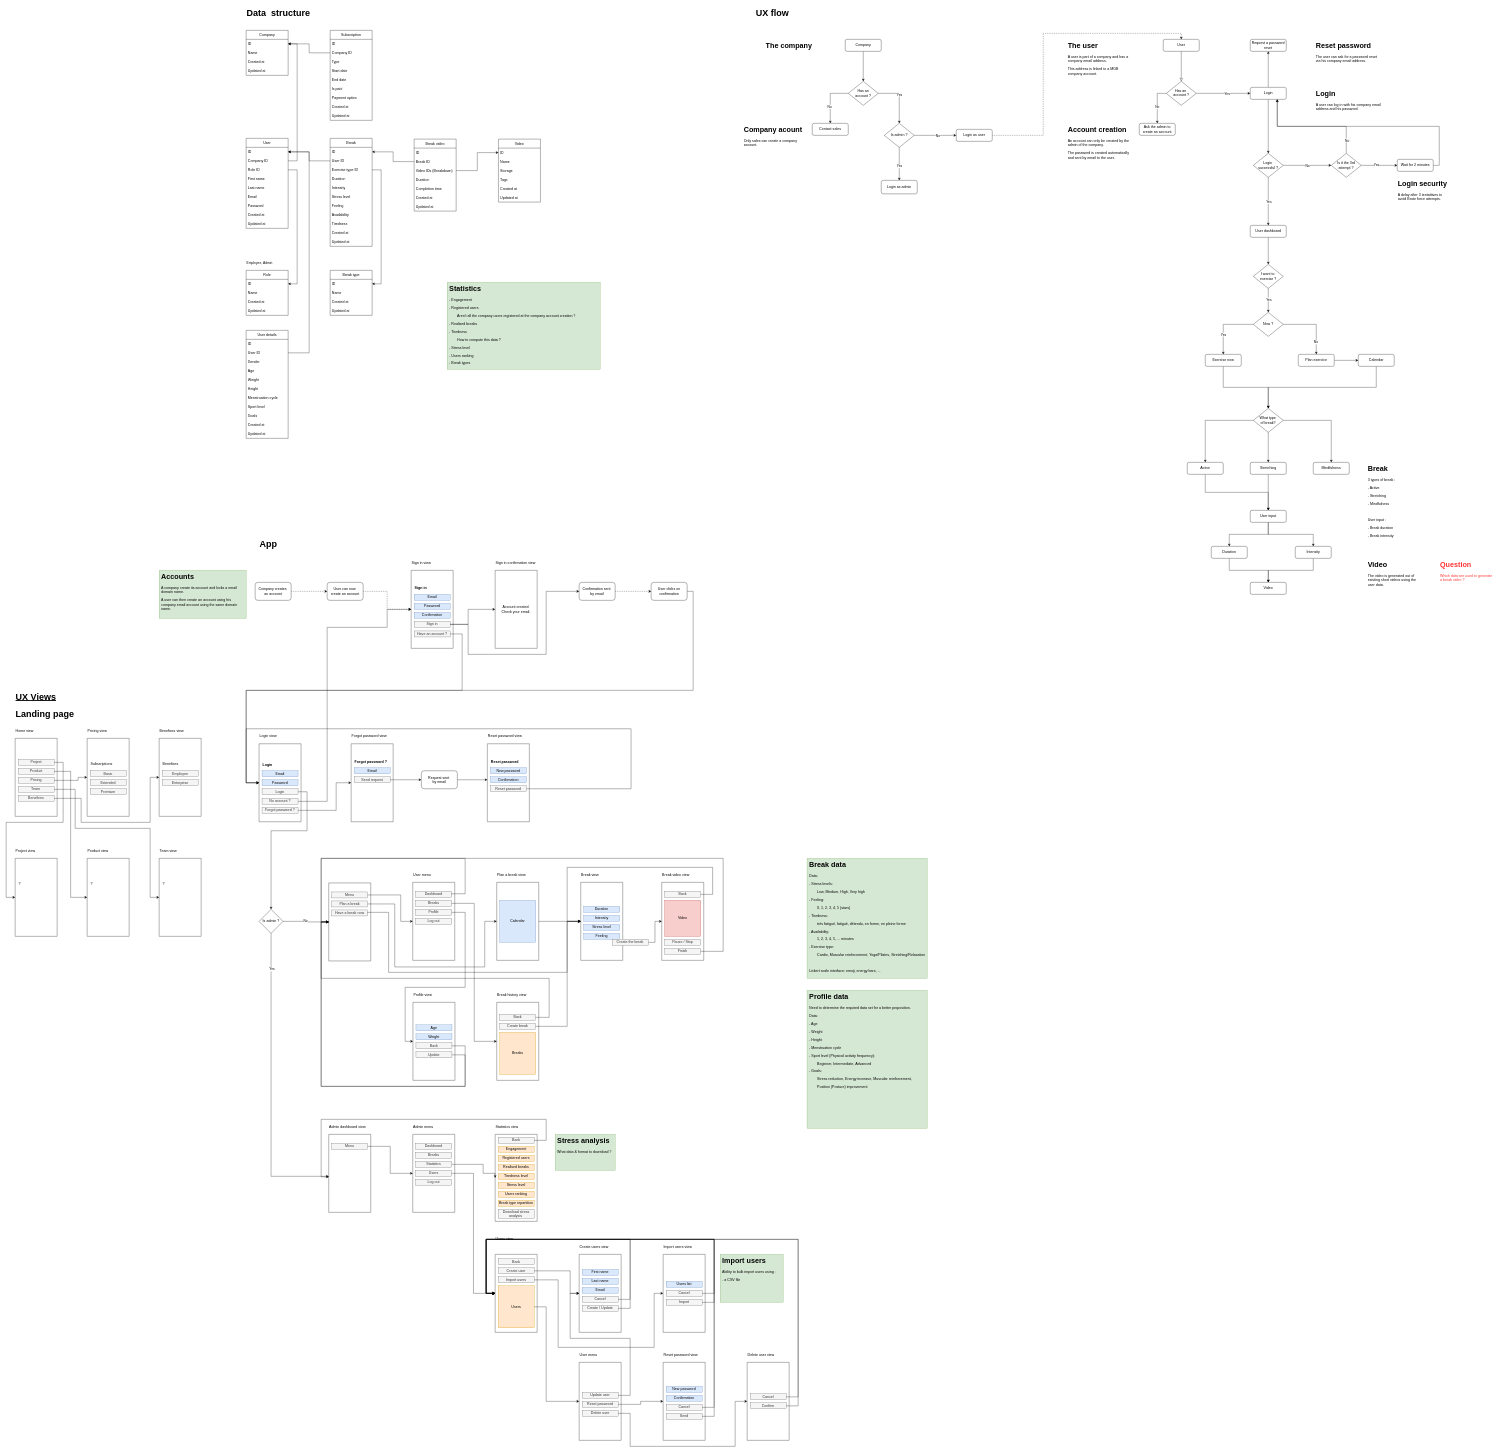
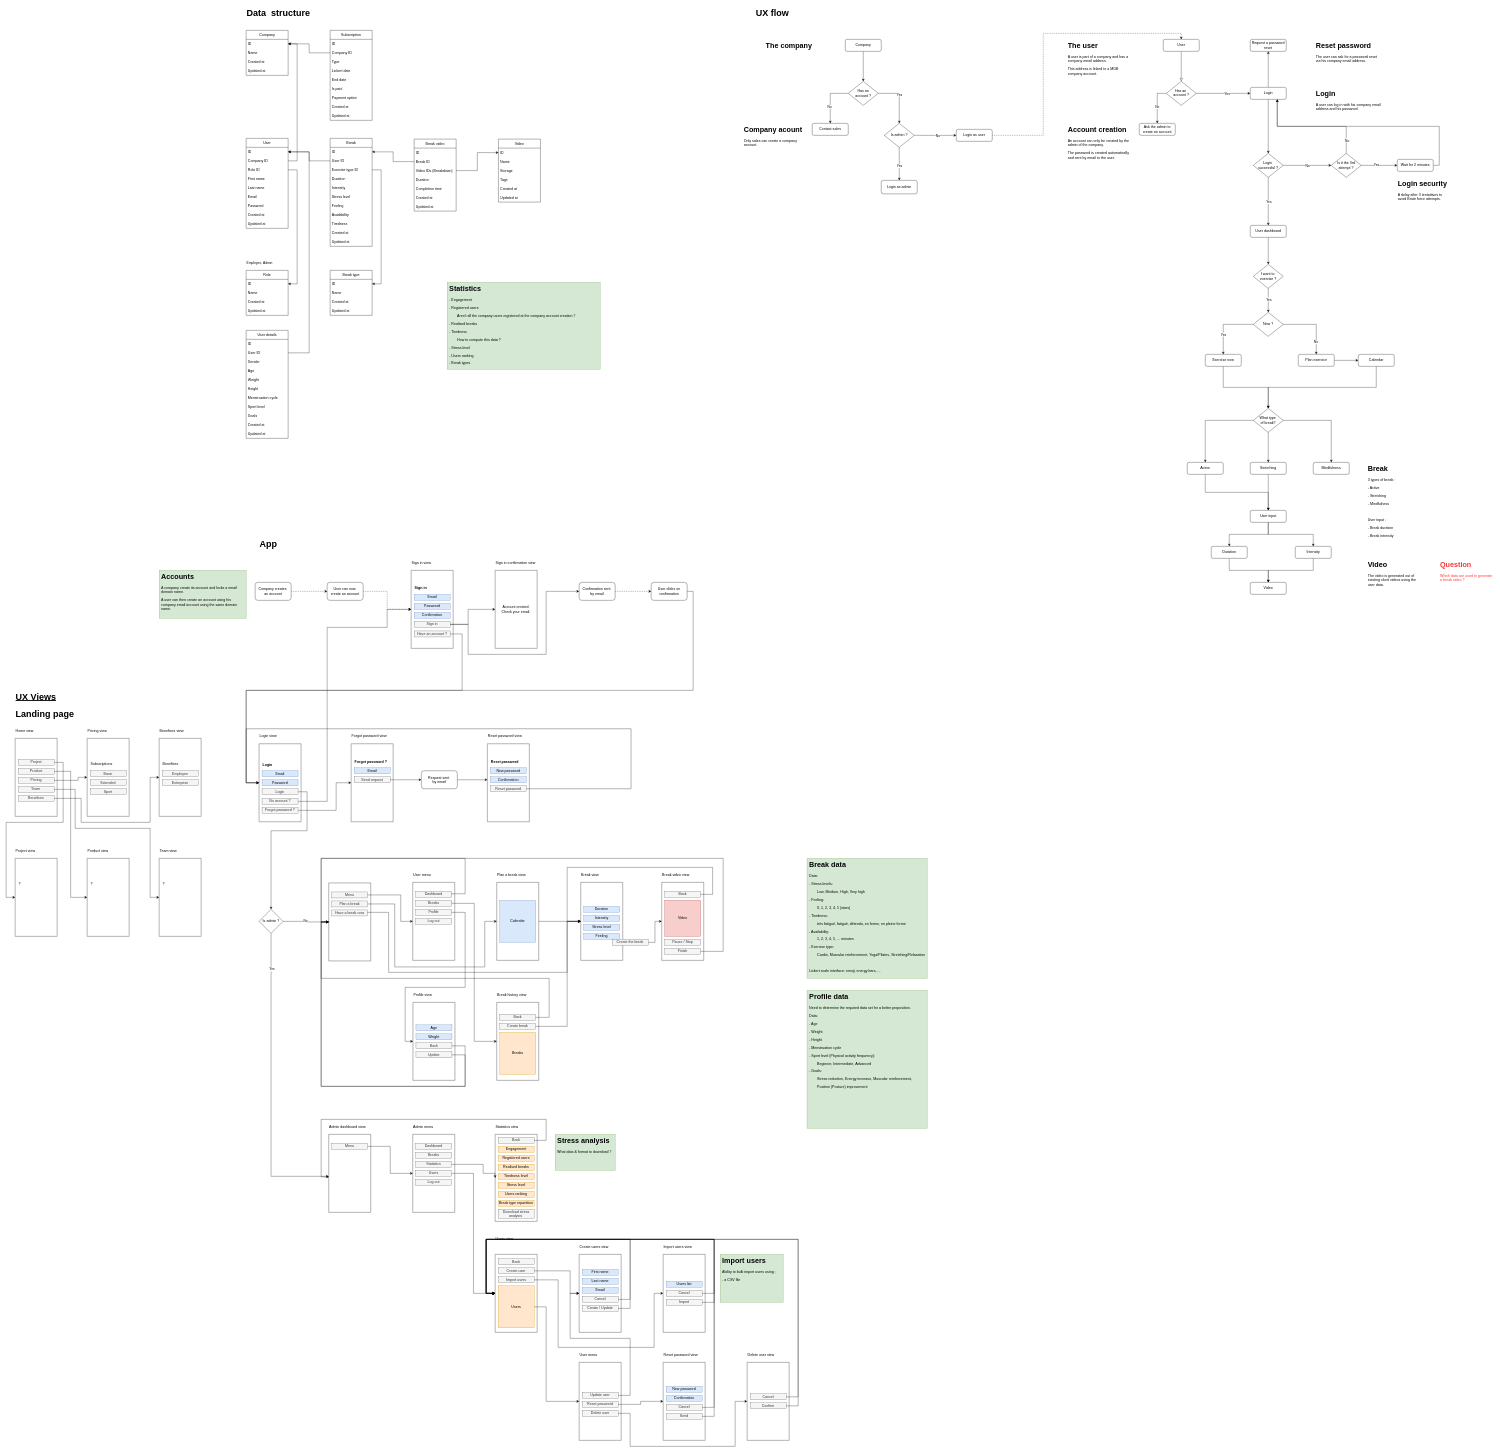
(342, 71) -> (343, 71)
(108, 792) -> (108, 792)
